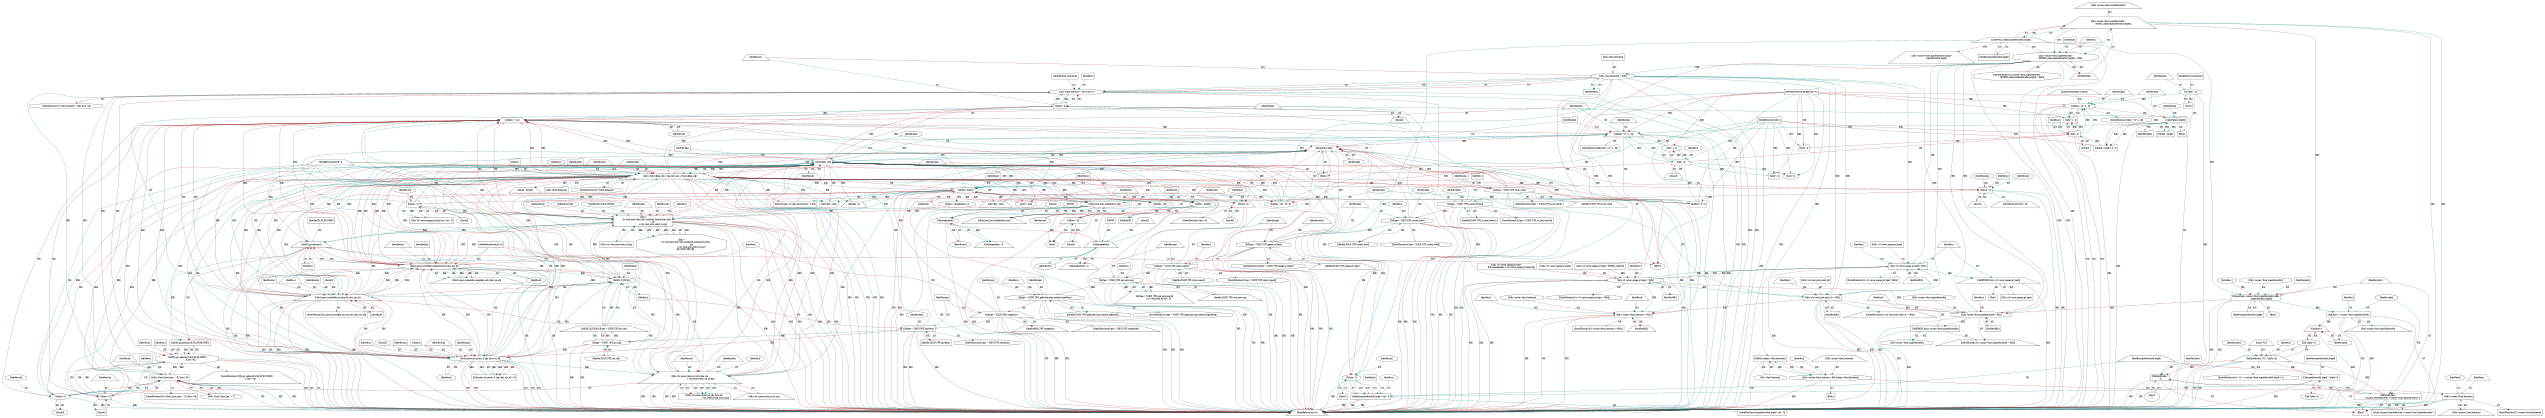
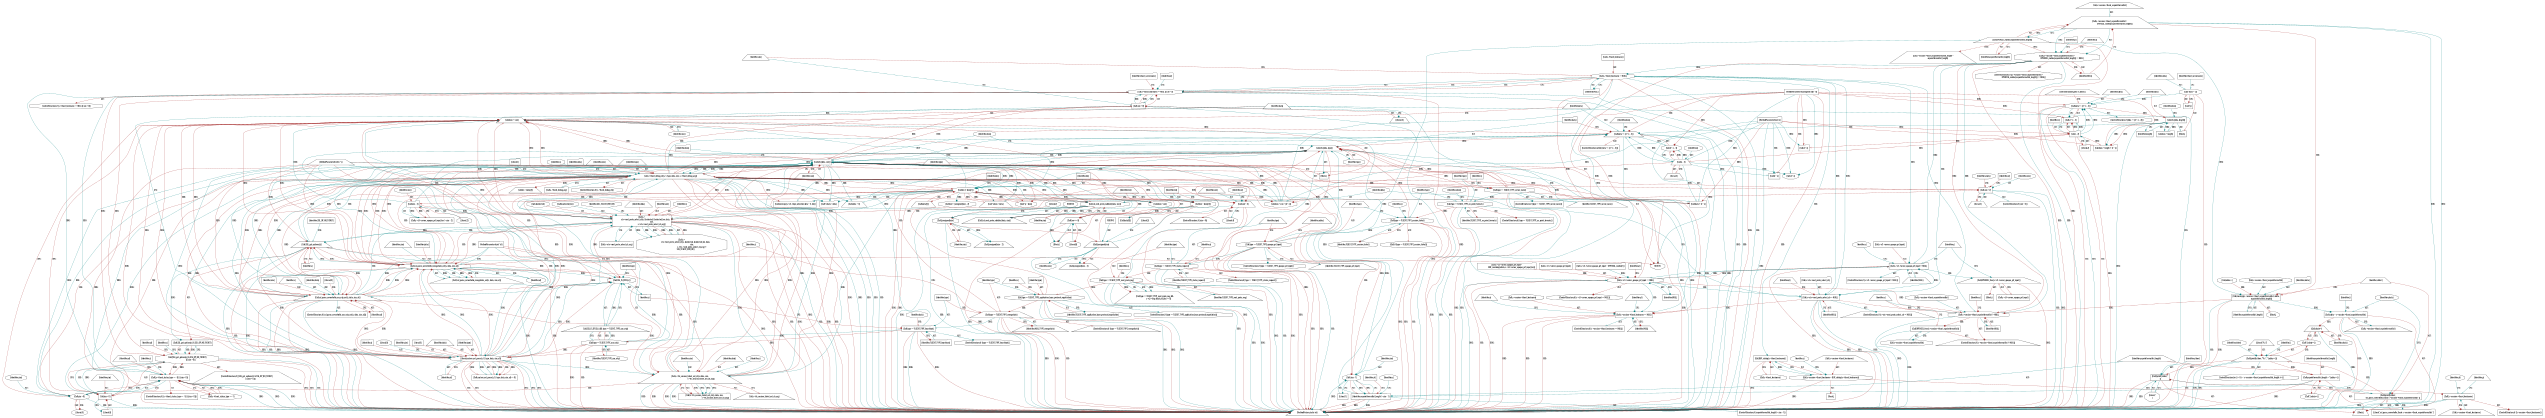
(1071, 245) -> (1073, 245)
(1416, 245) -> (1409, 245)
(1218, 259) -> (1218, 259)
